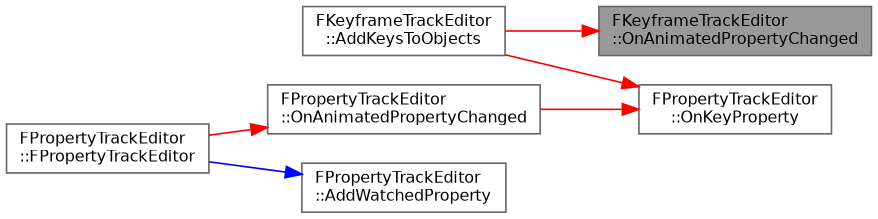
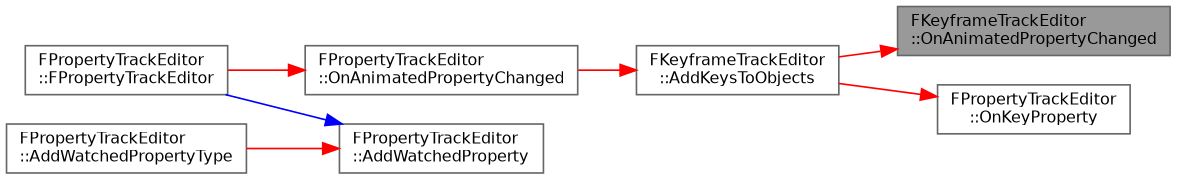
(581, 109) -> (599, 70)
none -> (126, 149)
